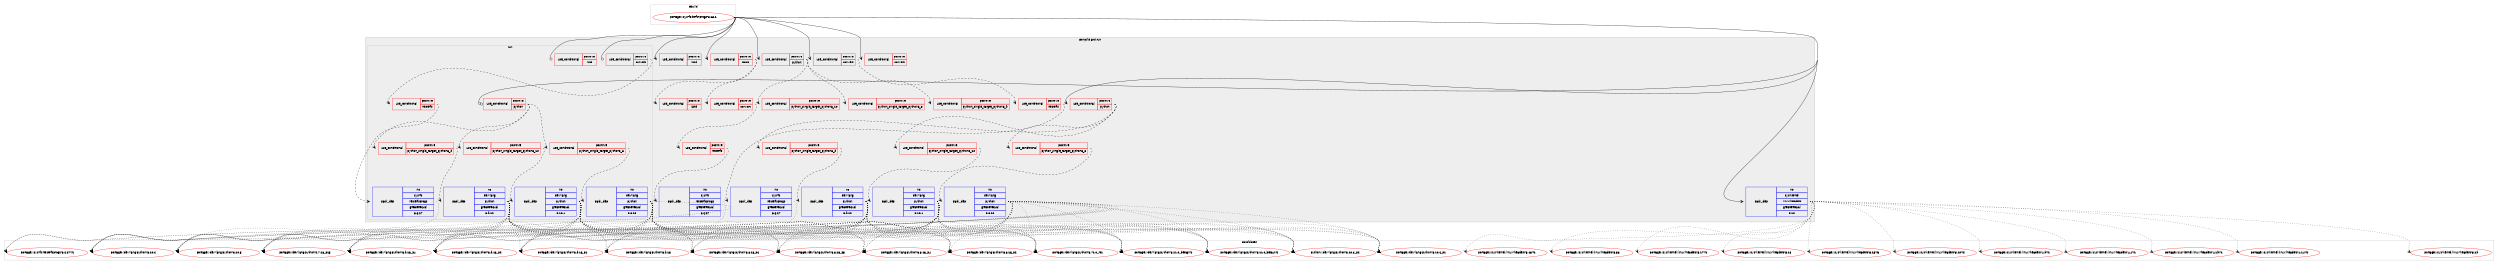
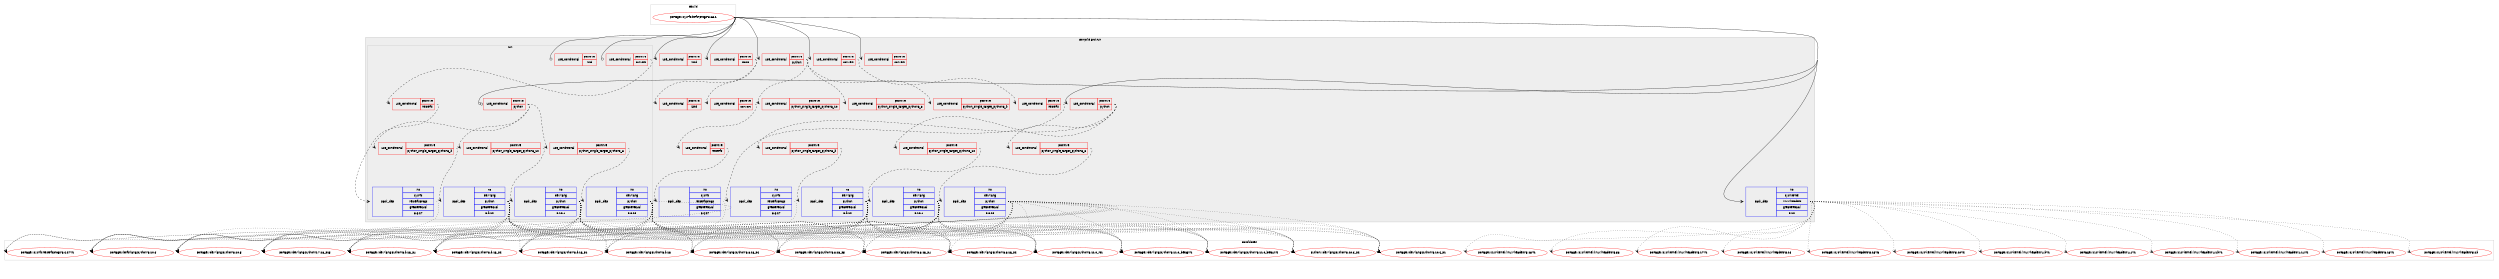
(133, 253) -> (133, 253)
(1078, 253) -> (1078, 253)
none -> (2365, 253)
